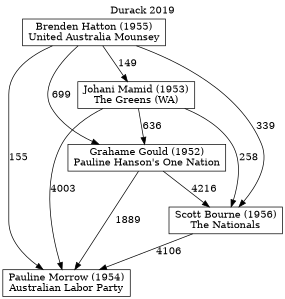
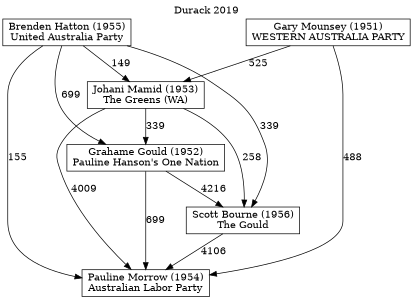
(94, 32) -> (67, 32)
none -> (328, 32)
(152, 126) -> (156, 126)
(63, 189) -> (84, 189)
(128, 220) -> (156, 220)
(226, 220) -> (243, 220)
